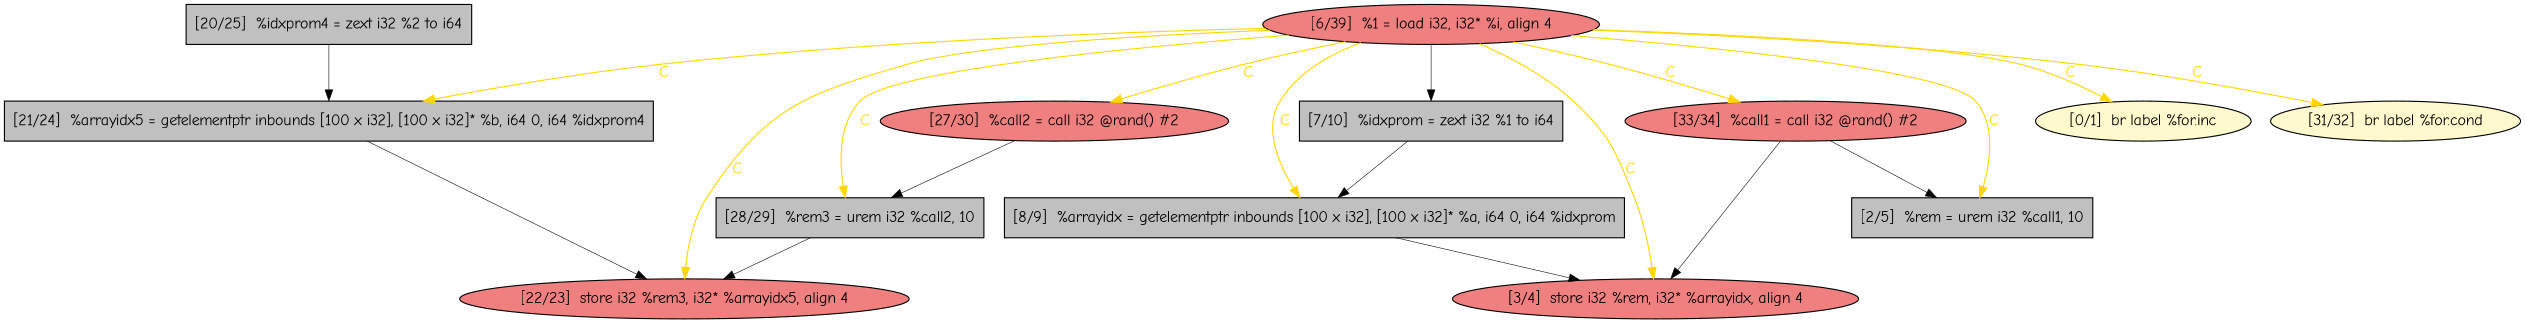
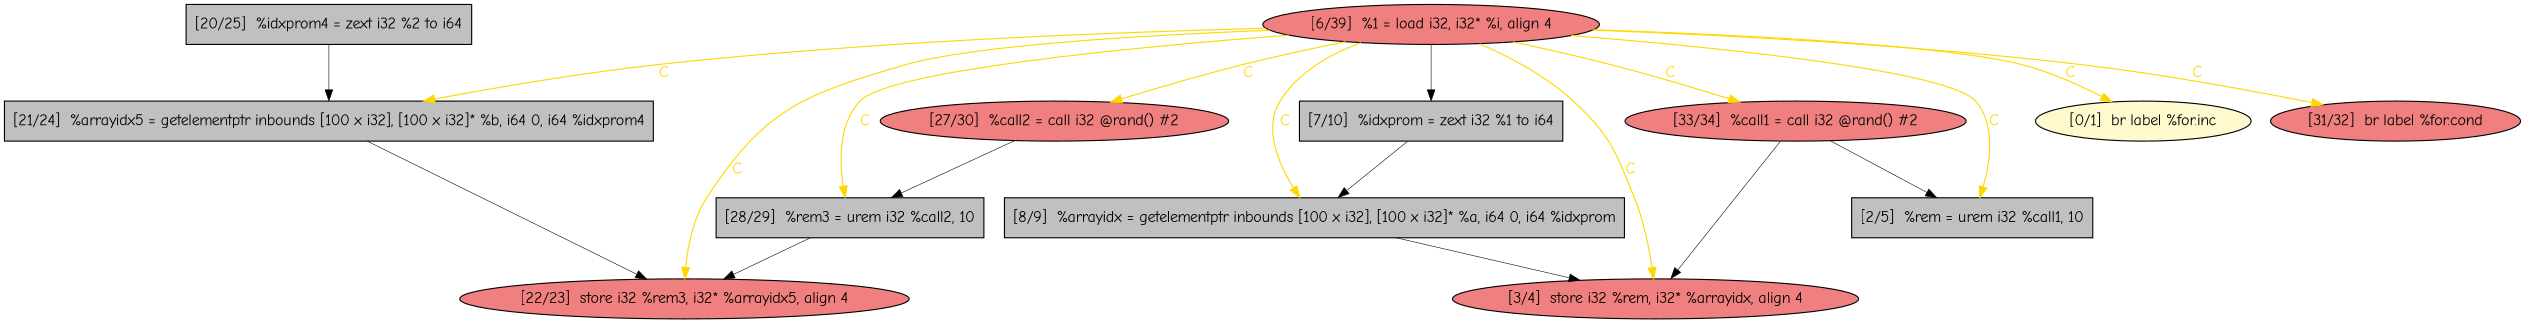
(2396, 121) -> (2396, 121)
